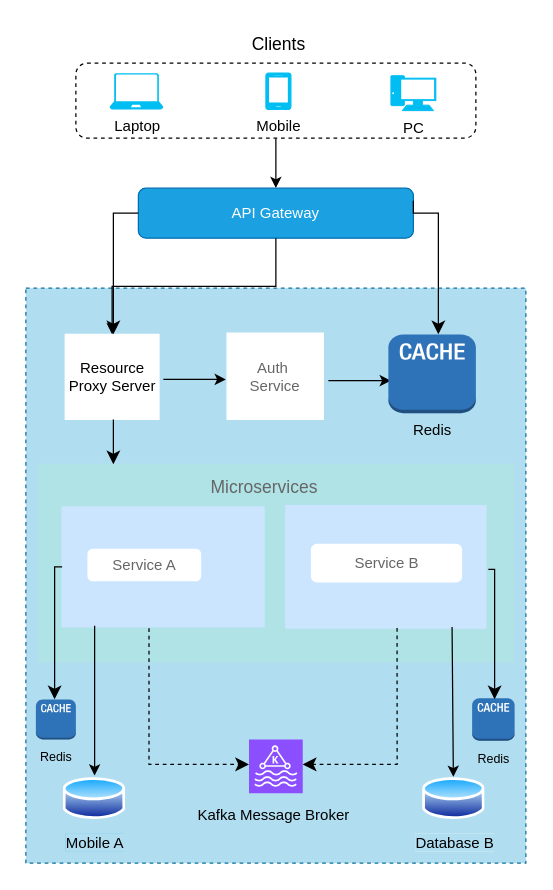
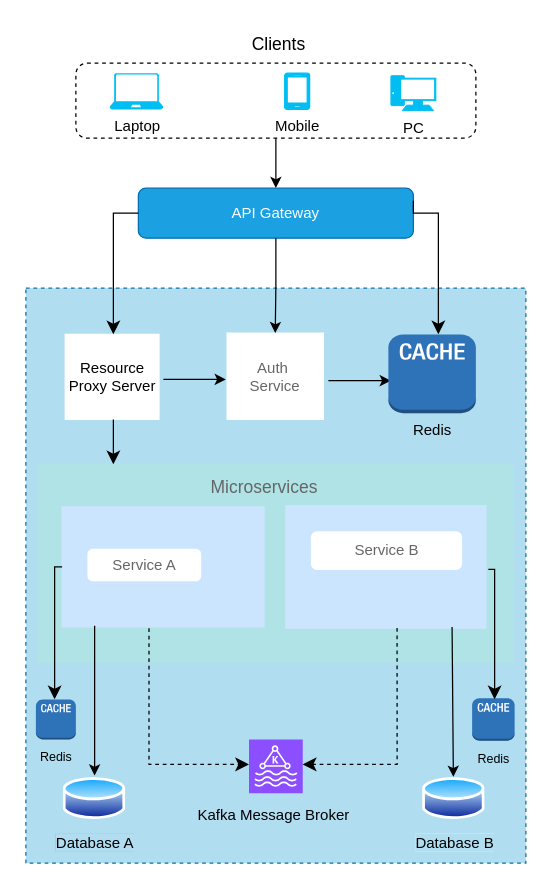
(278, 91) -> (297, 91)
(197, 286) -> (275, 304)
(386, 563) -> (386, 551)
(95, 843) -> (95, 843)
